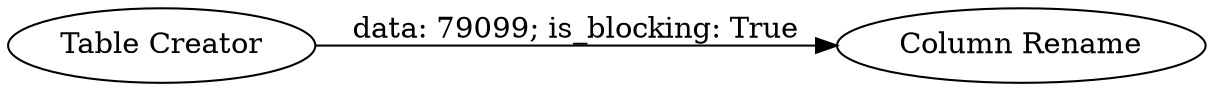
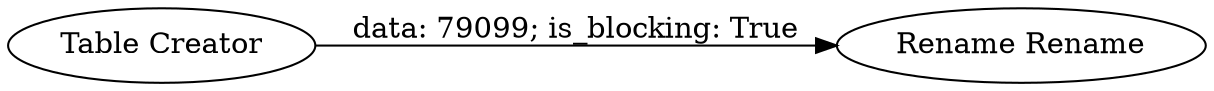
(1021, 46) -> (1021, 46)
